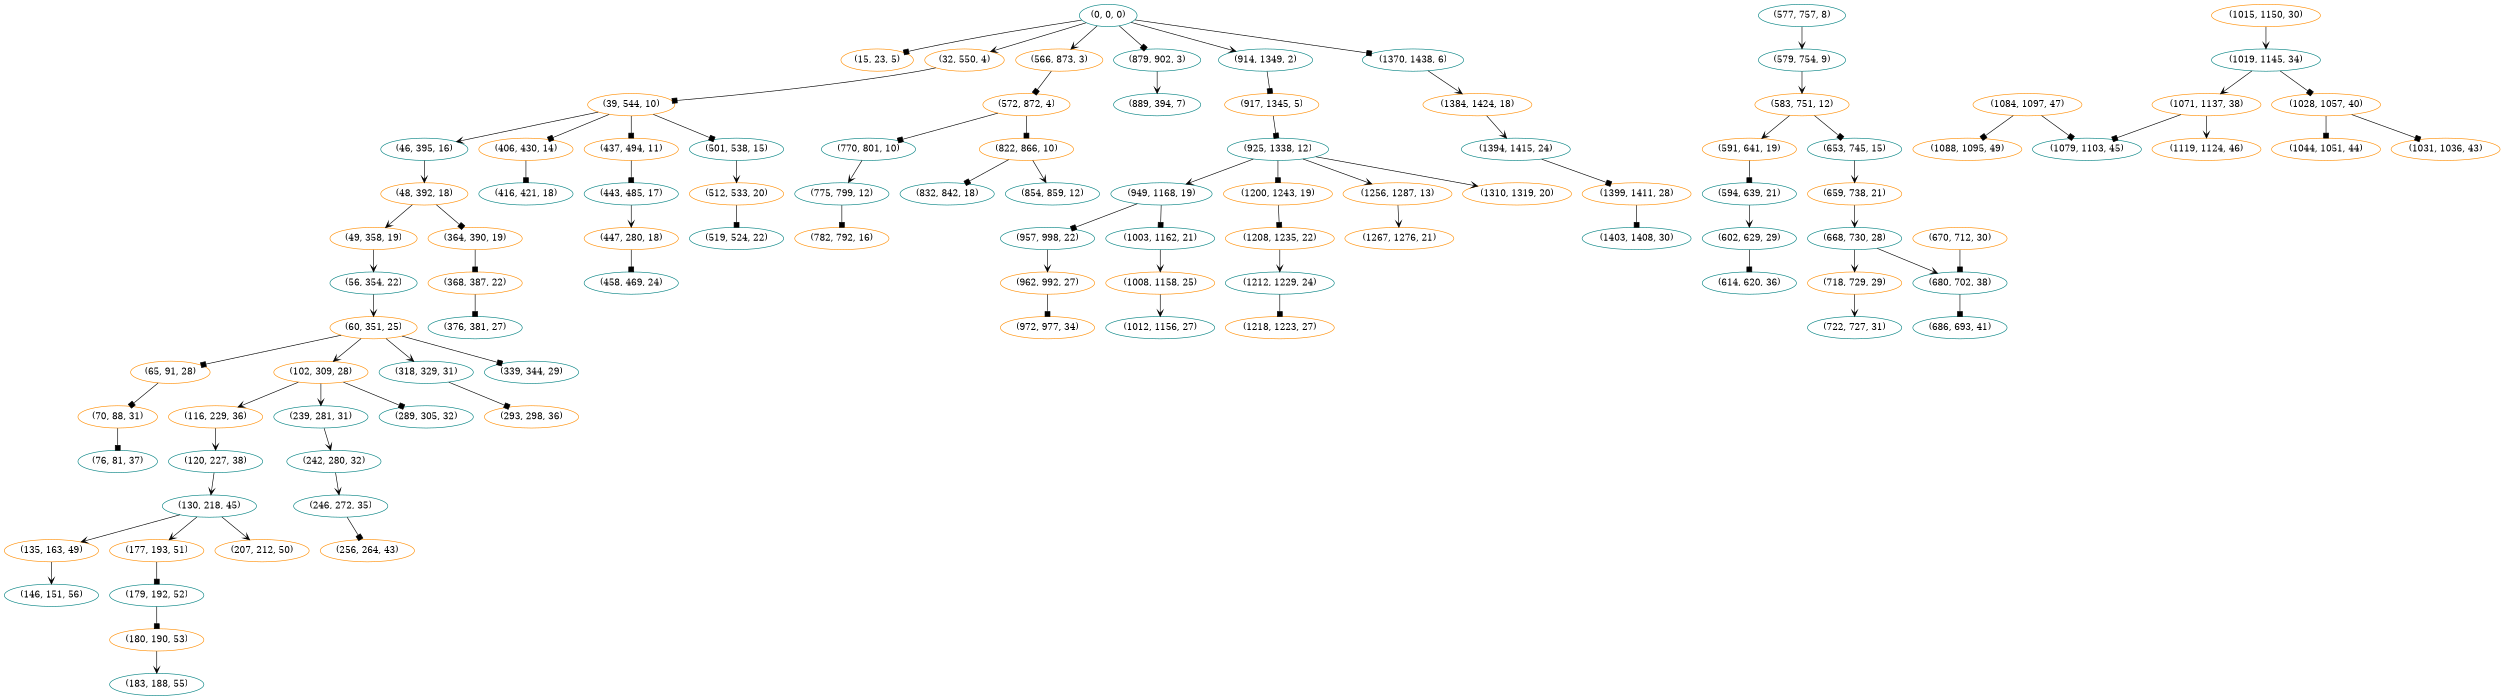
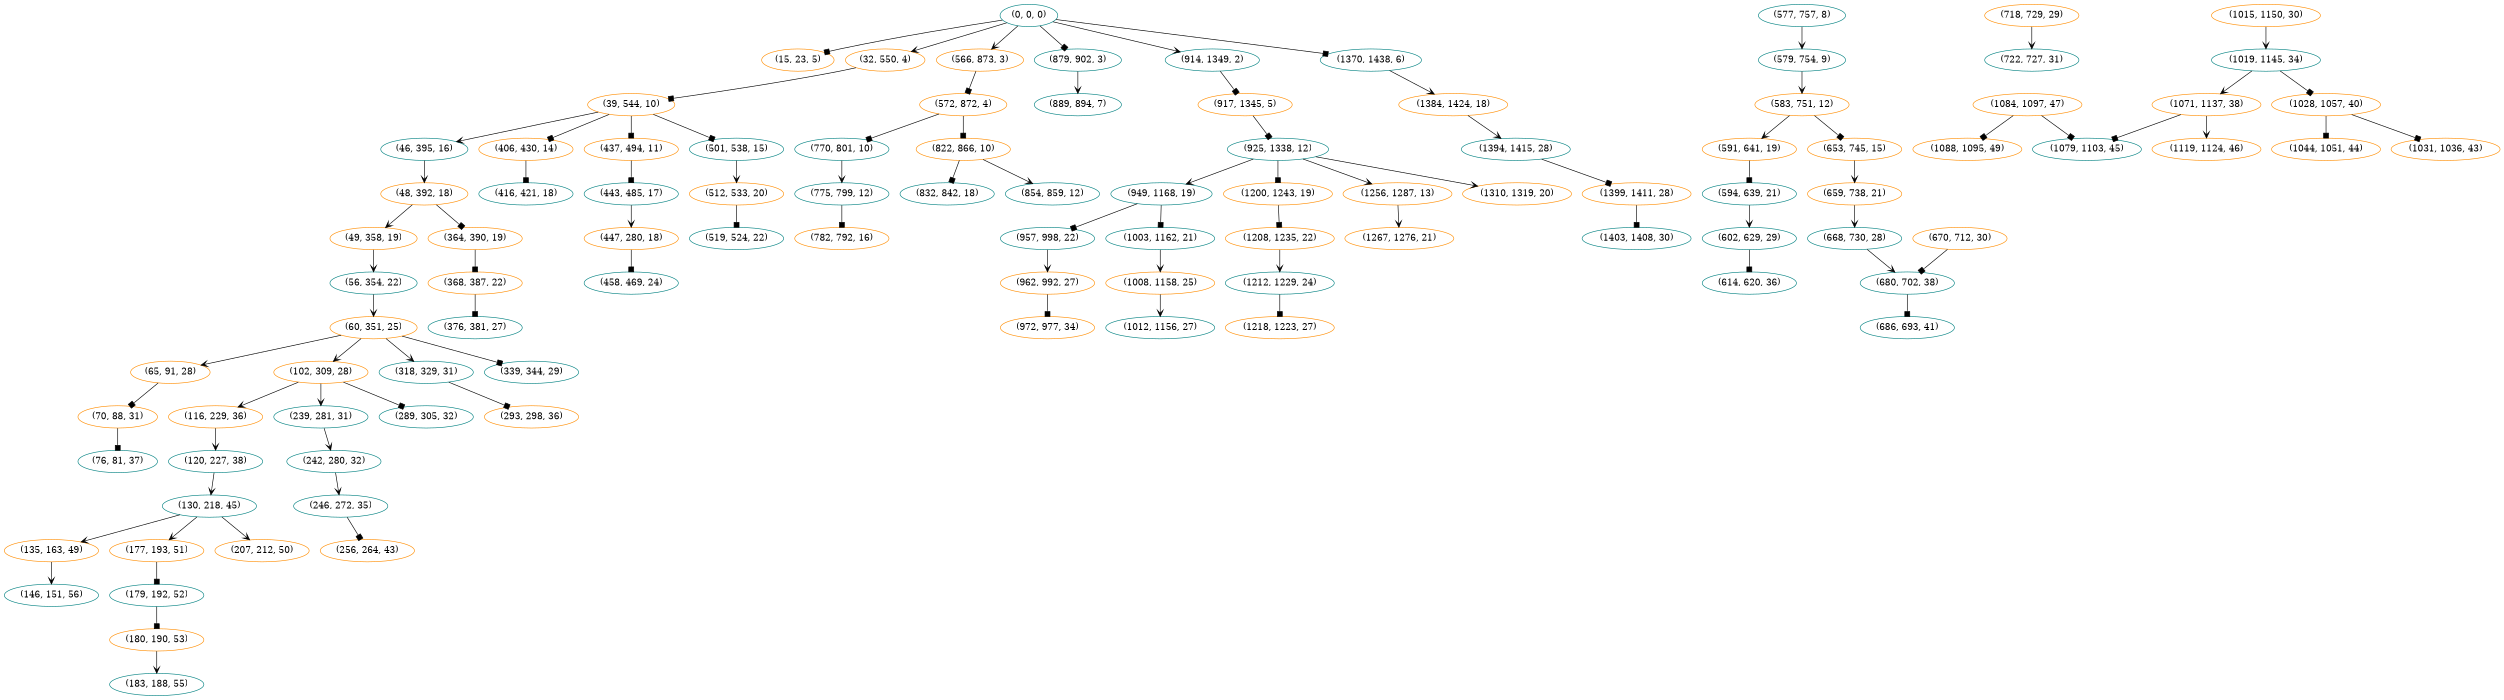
(1157, 105) -> (1078, 105)
(1516, 149) -> (1516, 149)
(1855, 149) -> (1855, 149)
(1855, 258) -> none
(274, 350) -> (274, 350)
